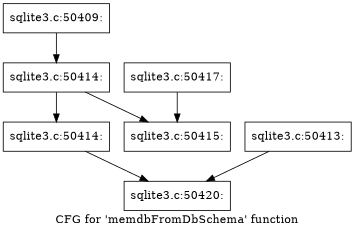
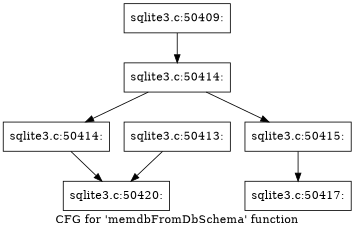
(177, 103) -> (298, 162)
